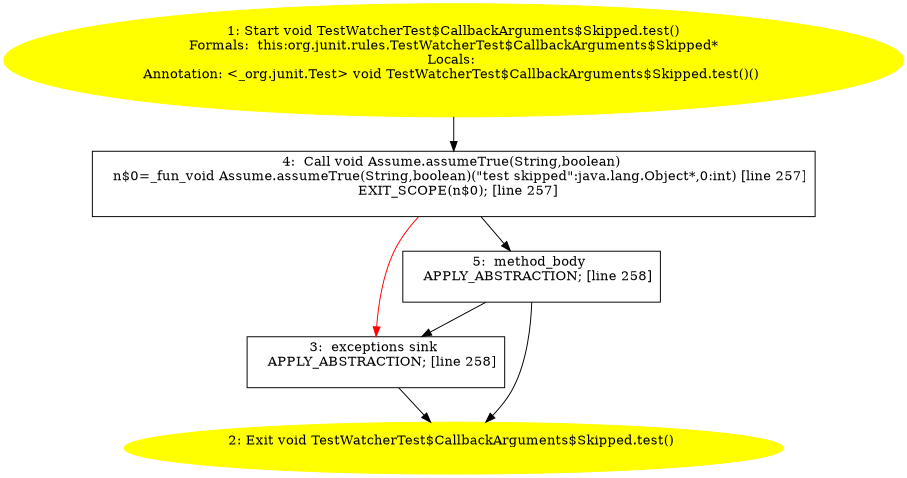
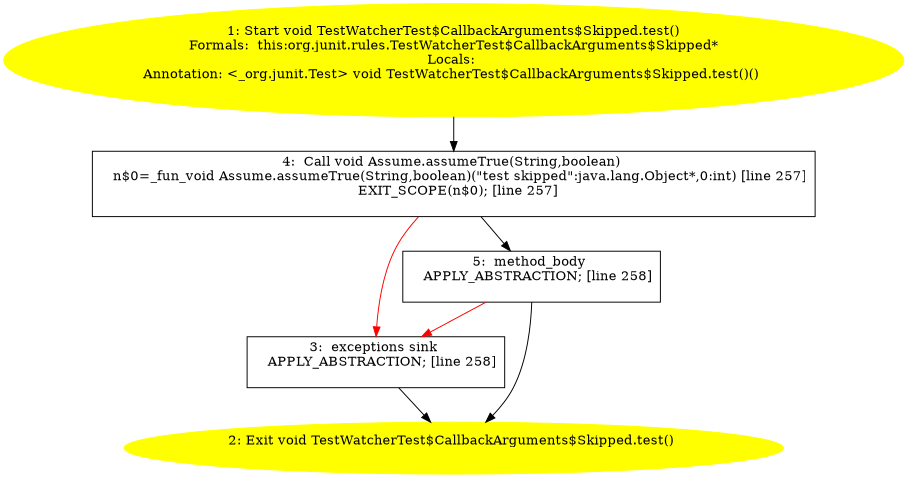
(458, 317) -> (458, 317)
